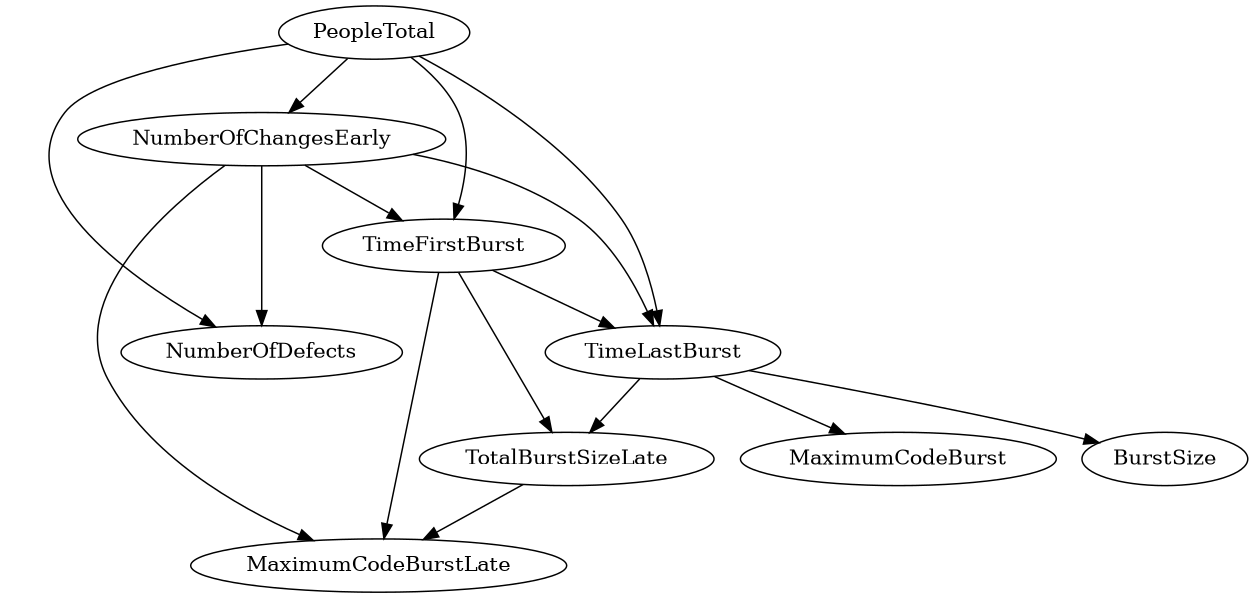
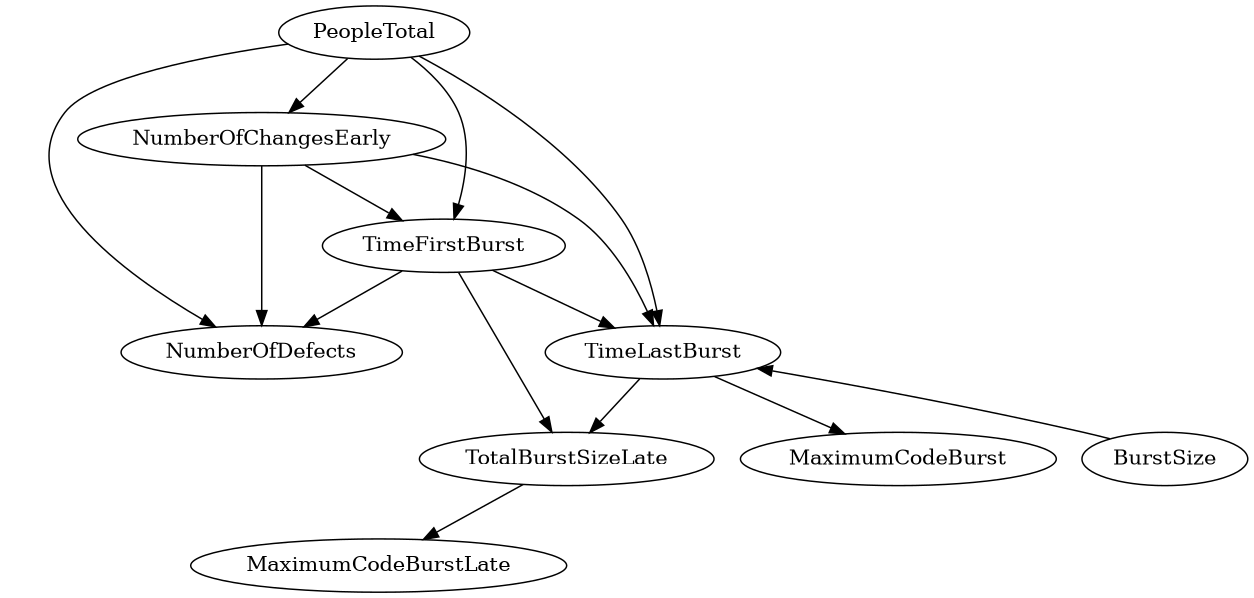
(106, 373) -> none
(413, 398) -> (359, 295)
(917, 403) -> (942, 402)
